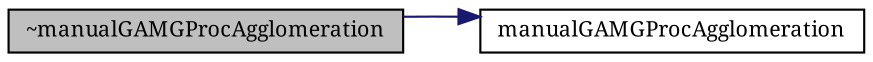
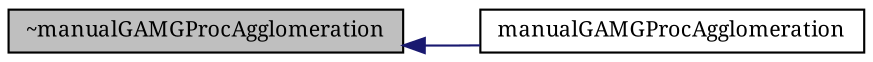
(431, 17) -> (452, 46)
